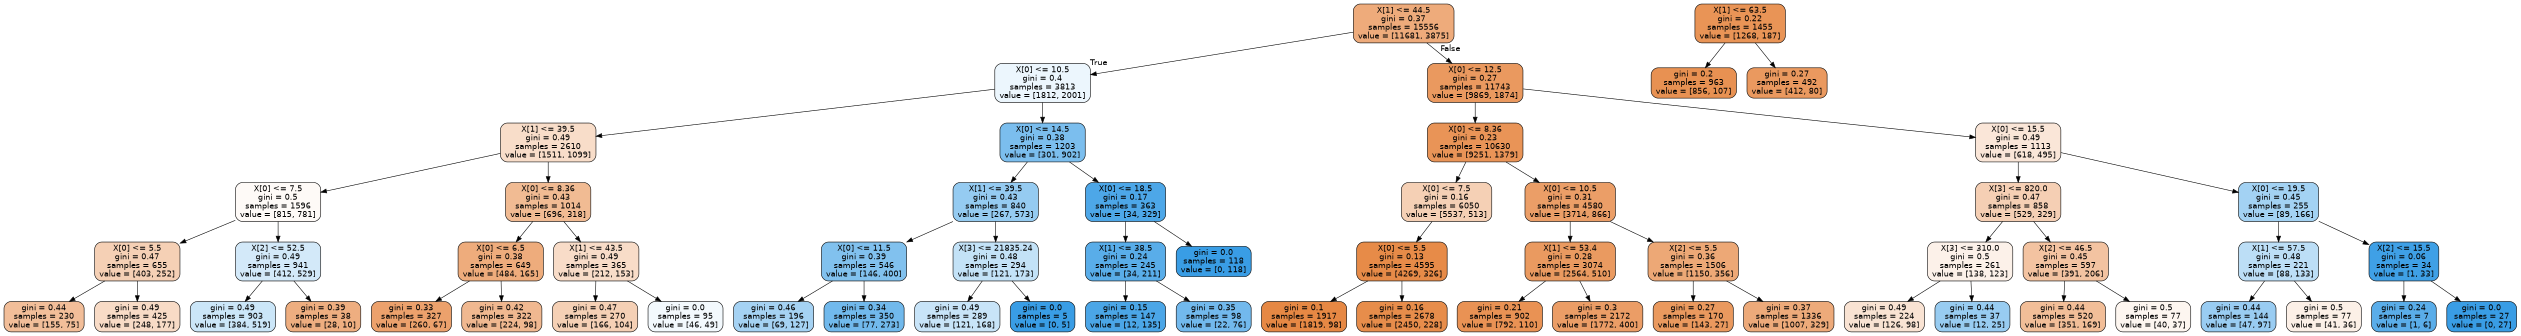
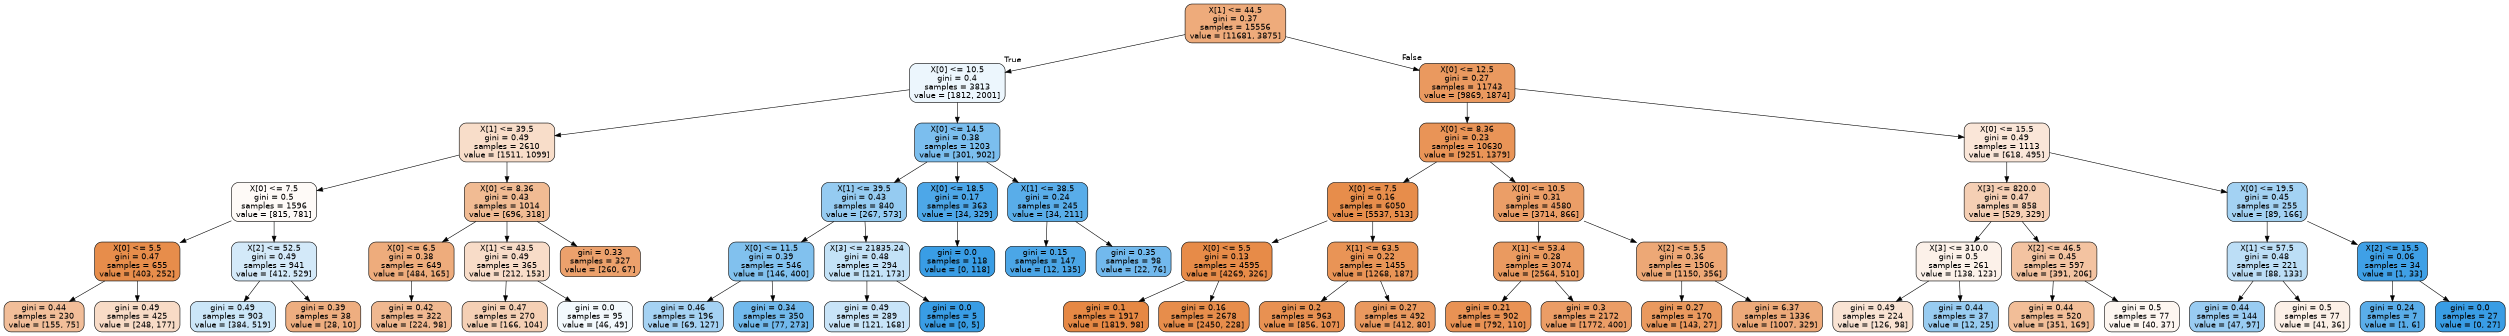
(1447, 202) -> (1373, 202)
(1126, 229) -> (1000, 171)
none -> (1373, 229)
(137, 262) -> (137, 262)
(455, 290) -> (555, 232)
(1789, 317) -> (1777, 317)
